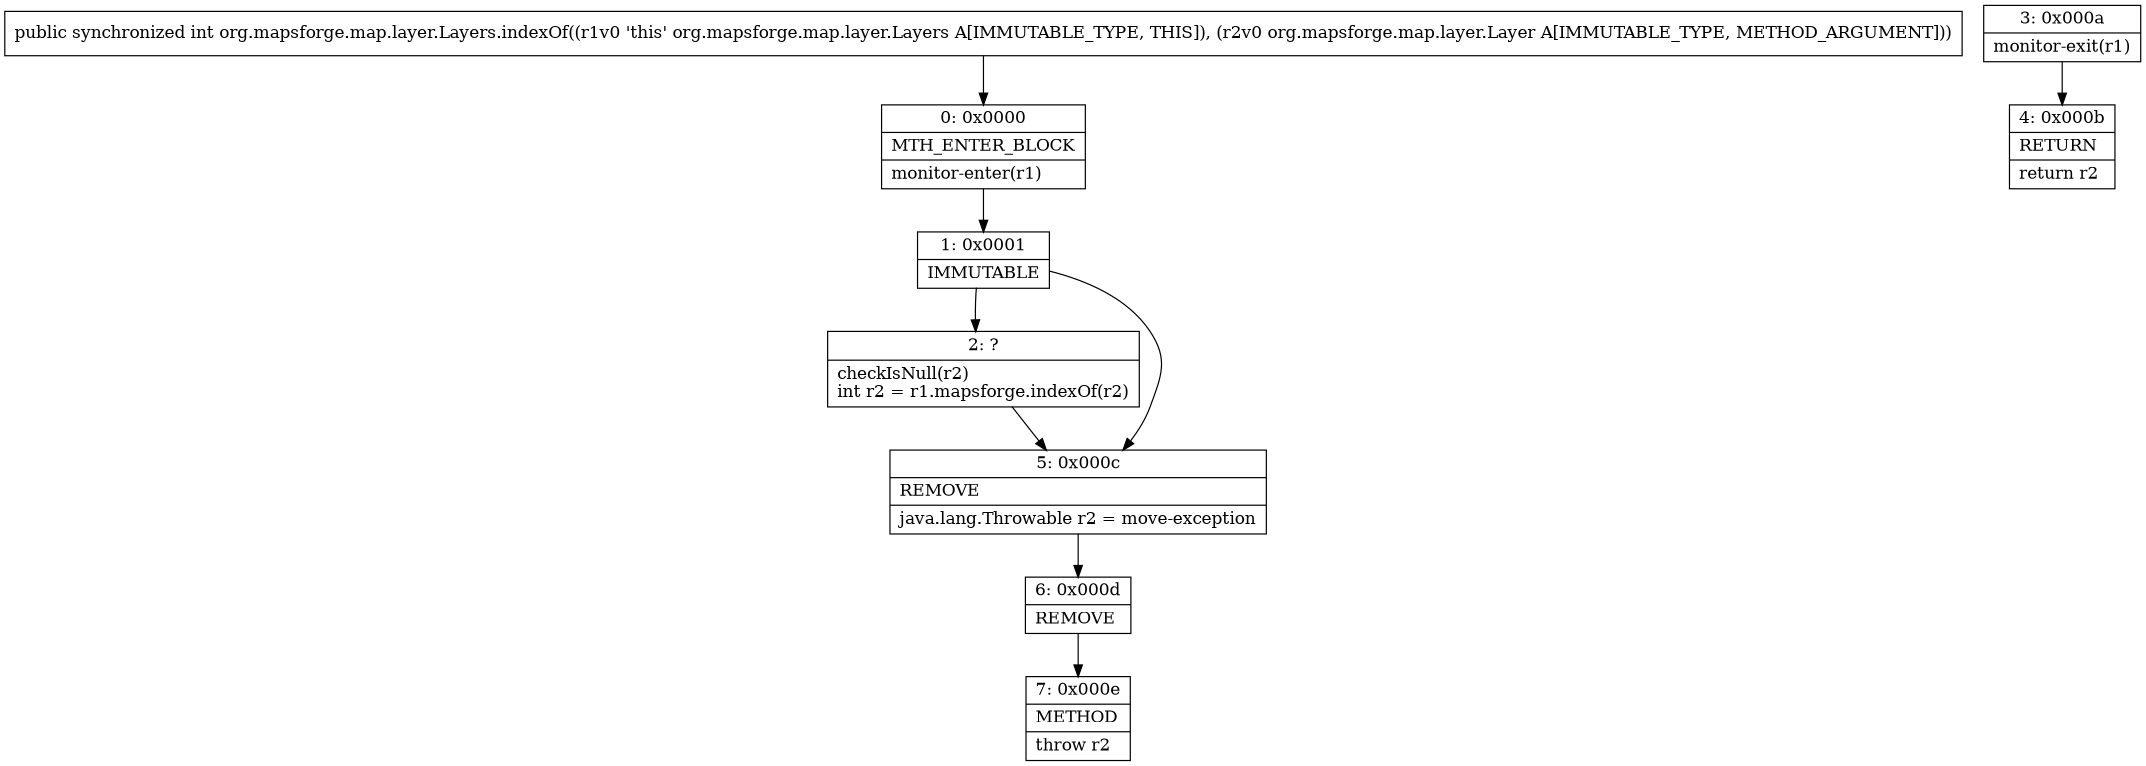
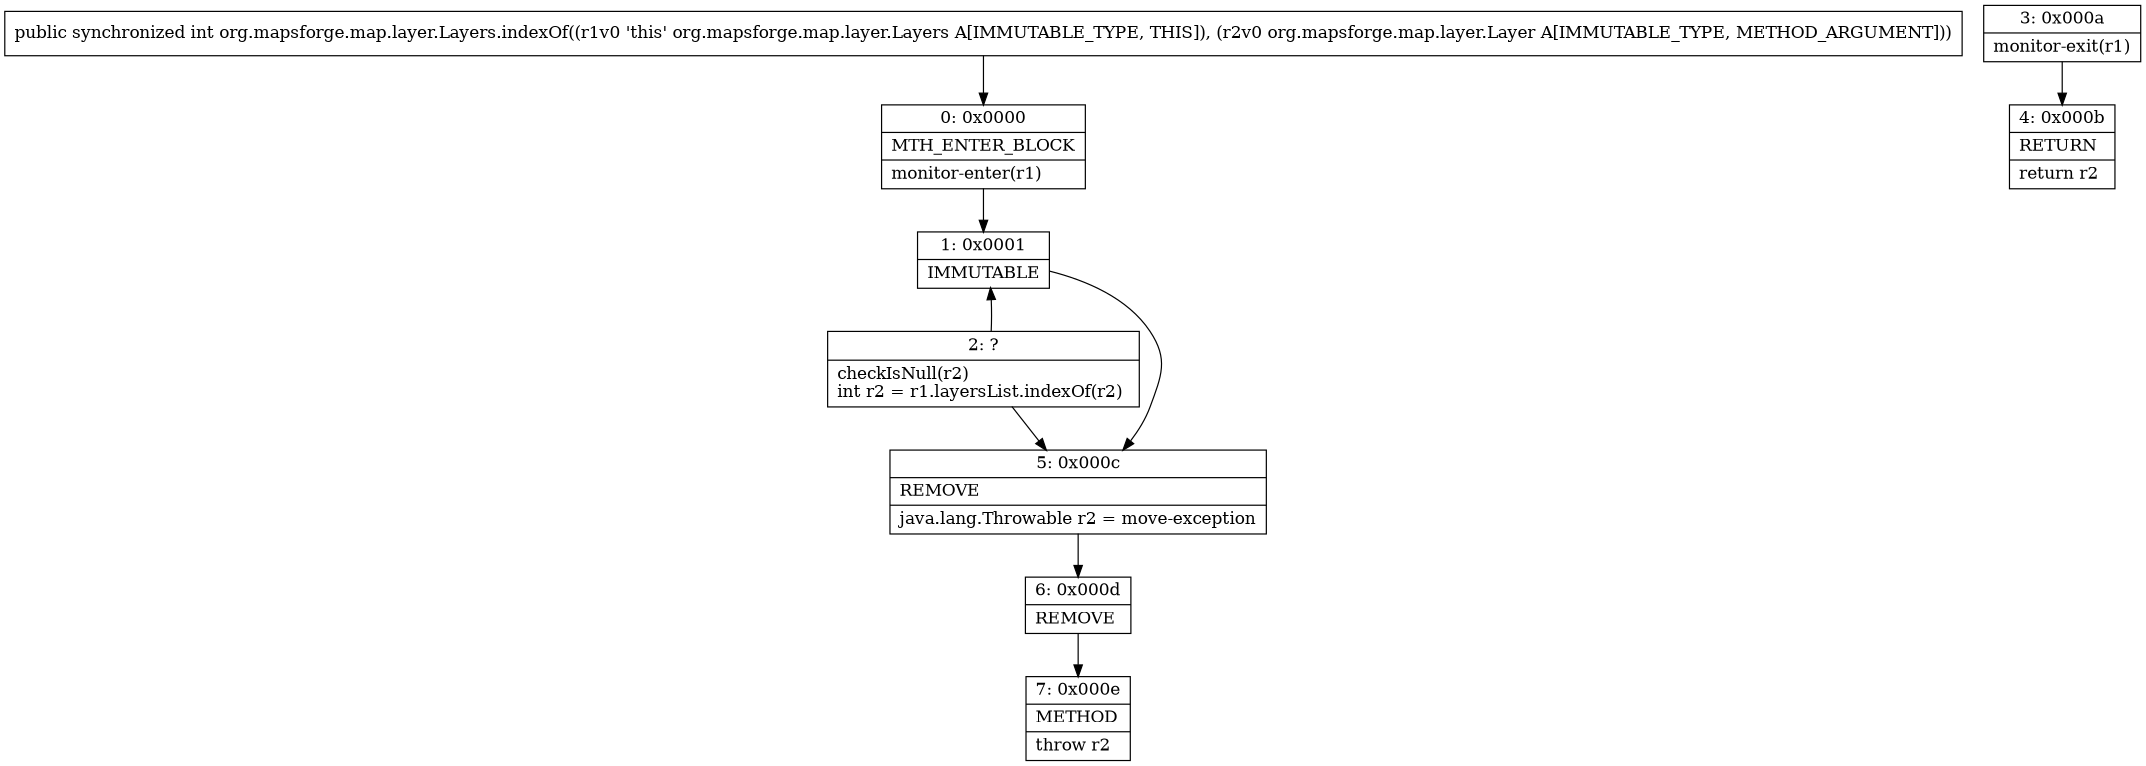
(976, 304) -> (992, 316)
(983, 392) -> (980, 392)
